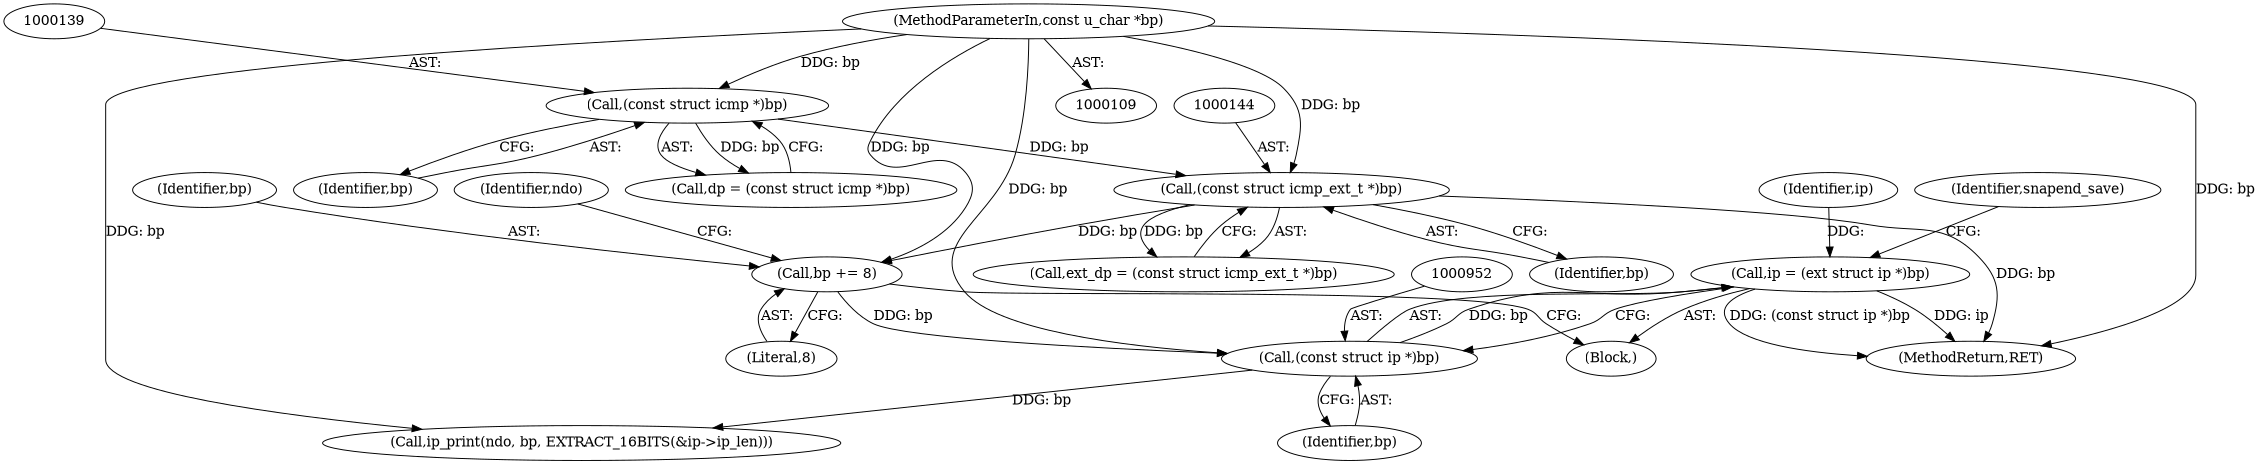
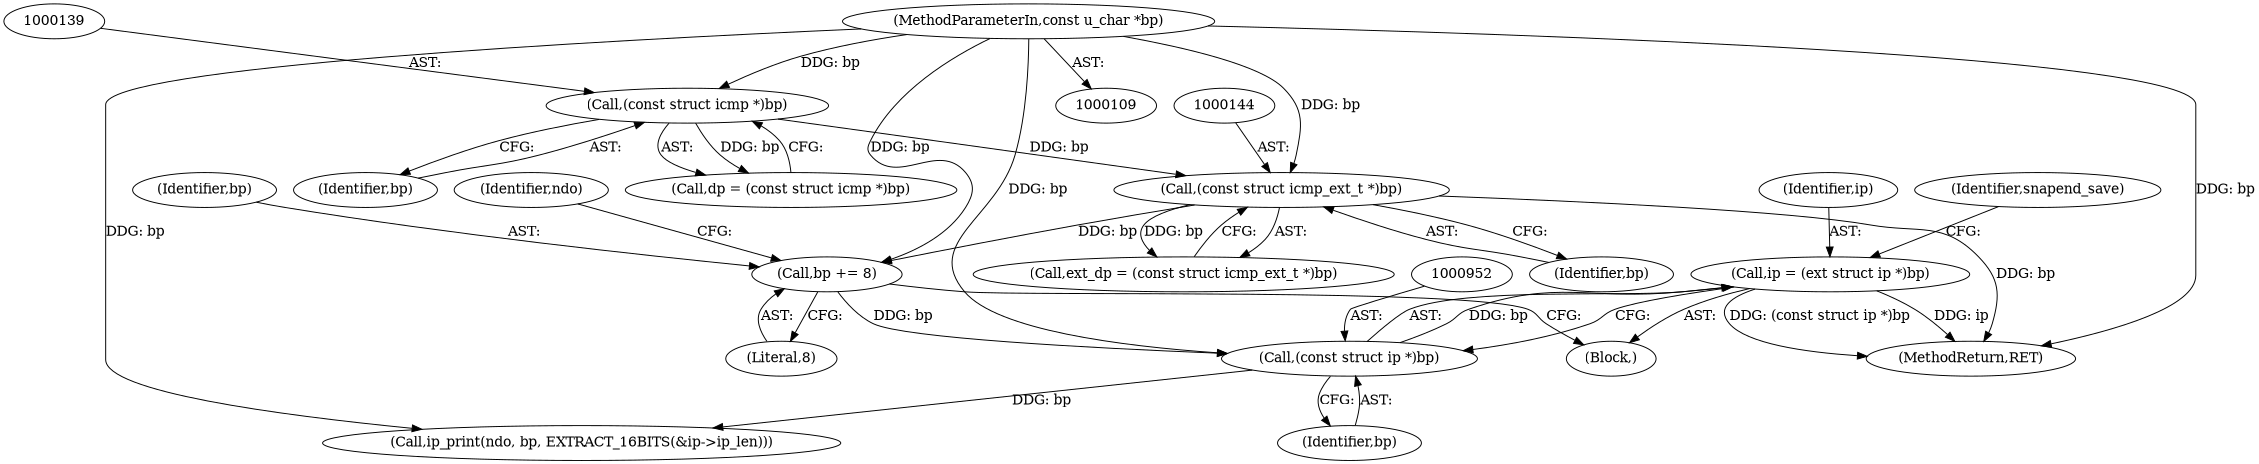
(1848, 232) -> (1848, 232)
